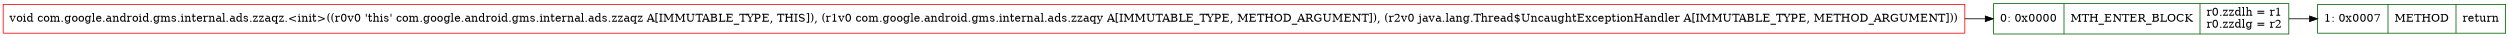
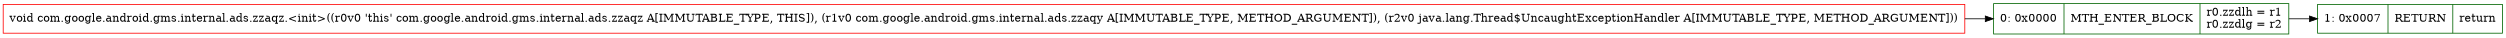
(2422, 18) -> (2420, 18)
